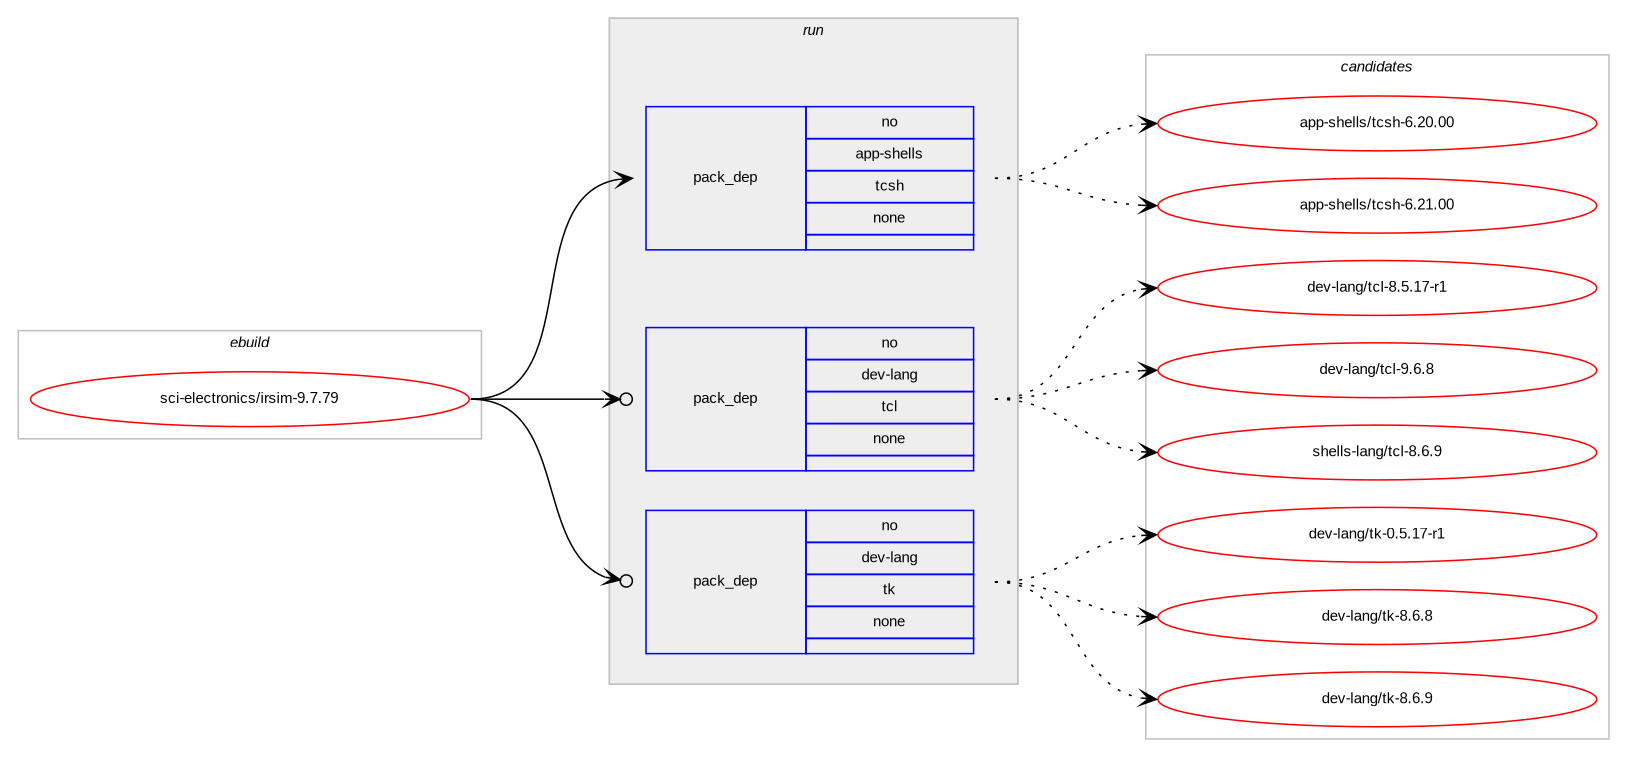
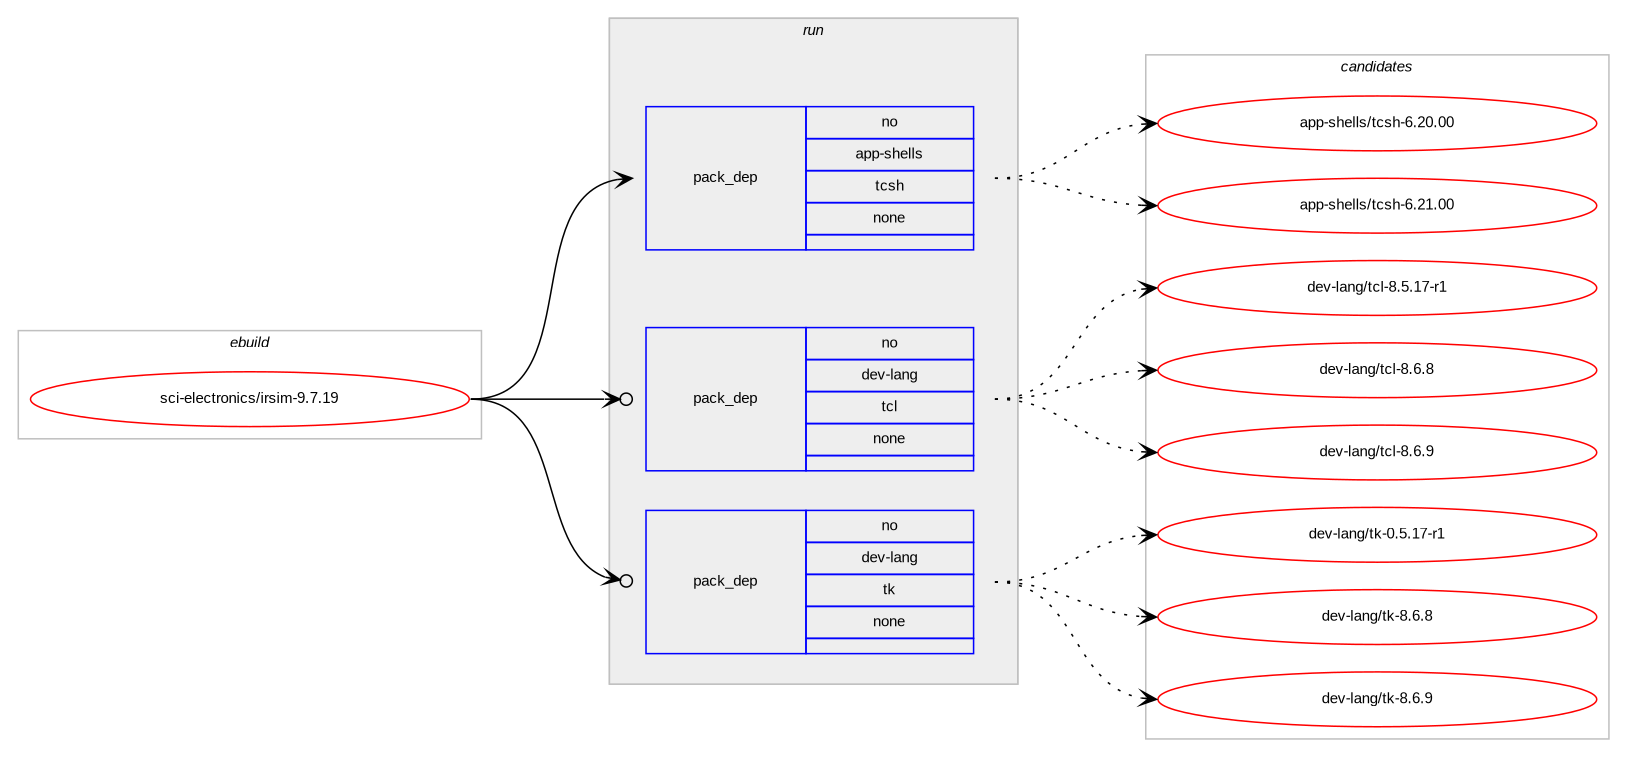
(1377, 370) -> (1377, 370)
(250, 399) -> (250, 399)
(1377, 453) -> (1377, 453)
